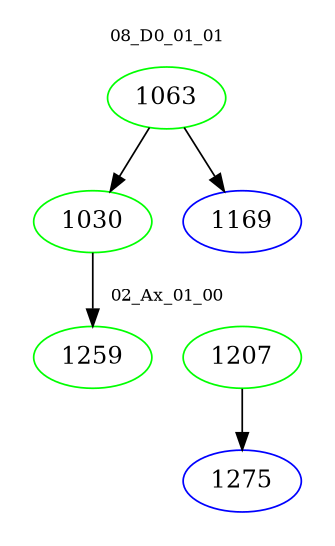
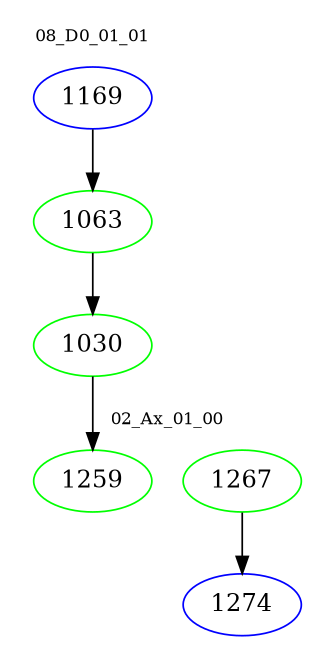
(200, 152) -> (93, 151)
(242, 357) -> (242, 481)
(242, 481) -> (242, 605)
